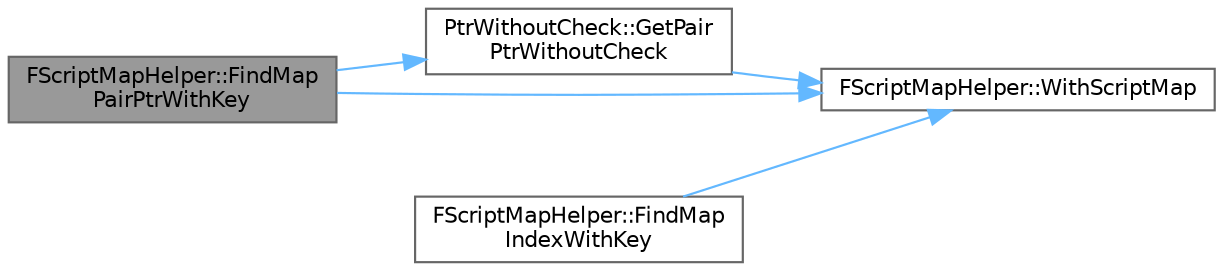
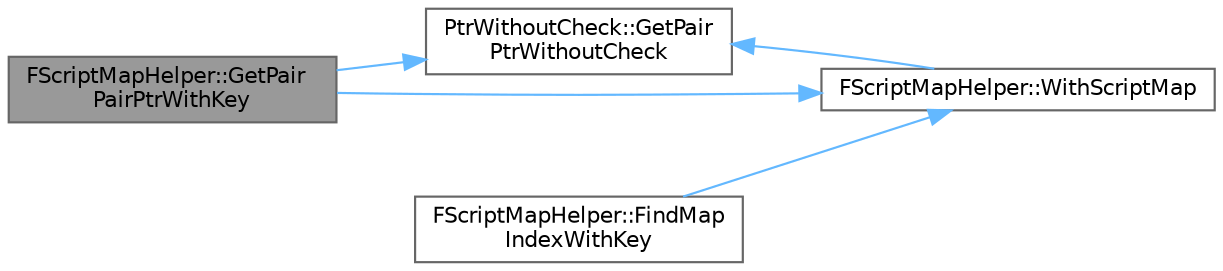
(766, 76) -> (844, 56)
(173, 90) -> (173, 90)
